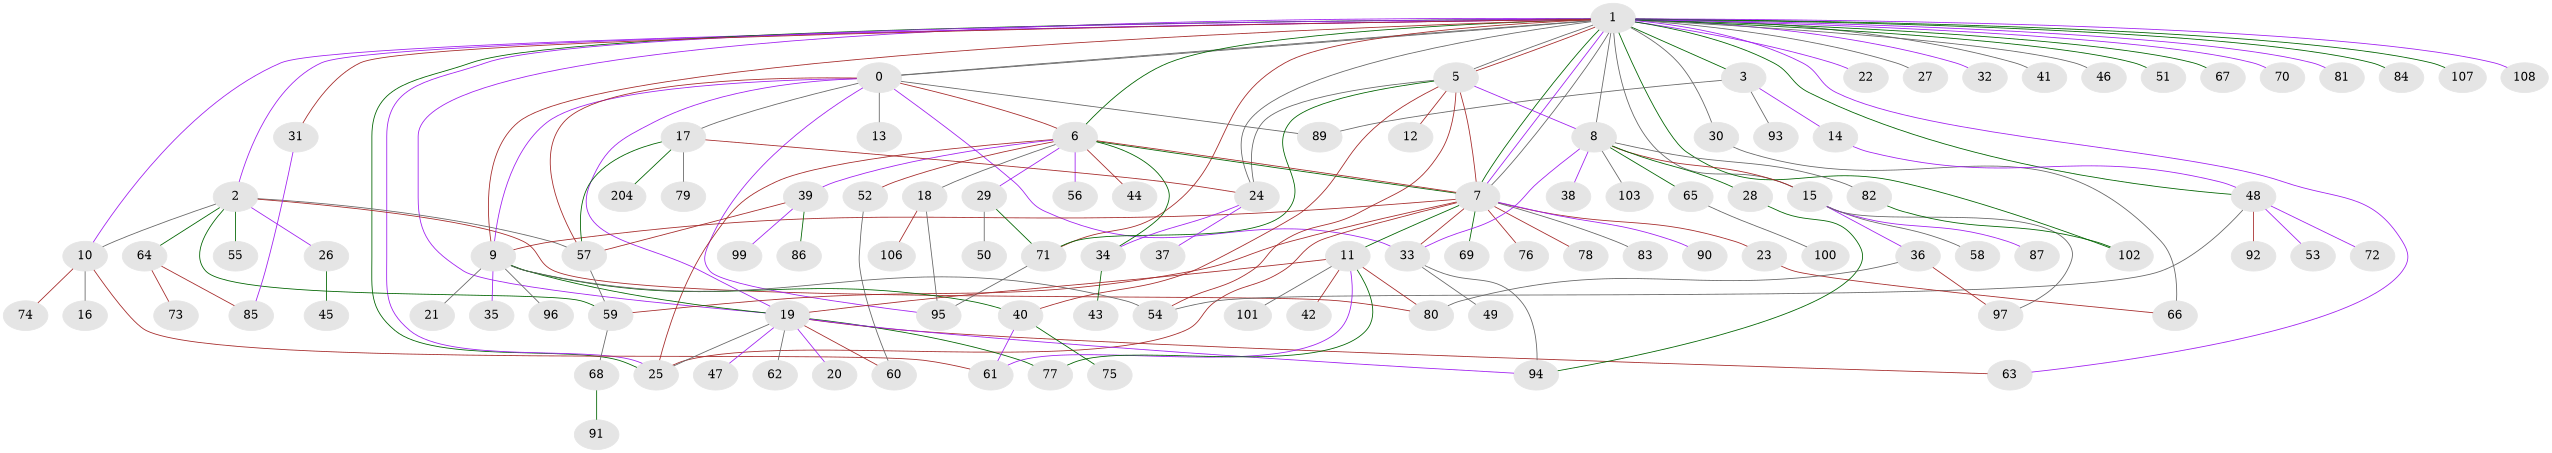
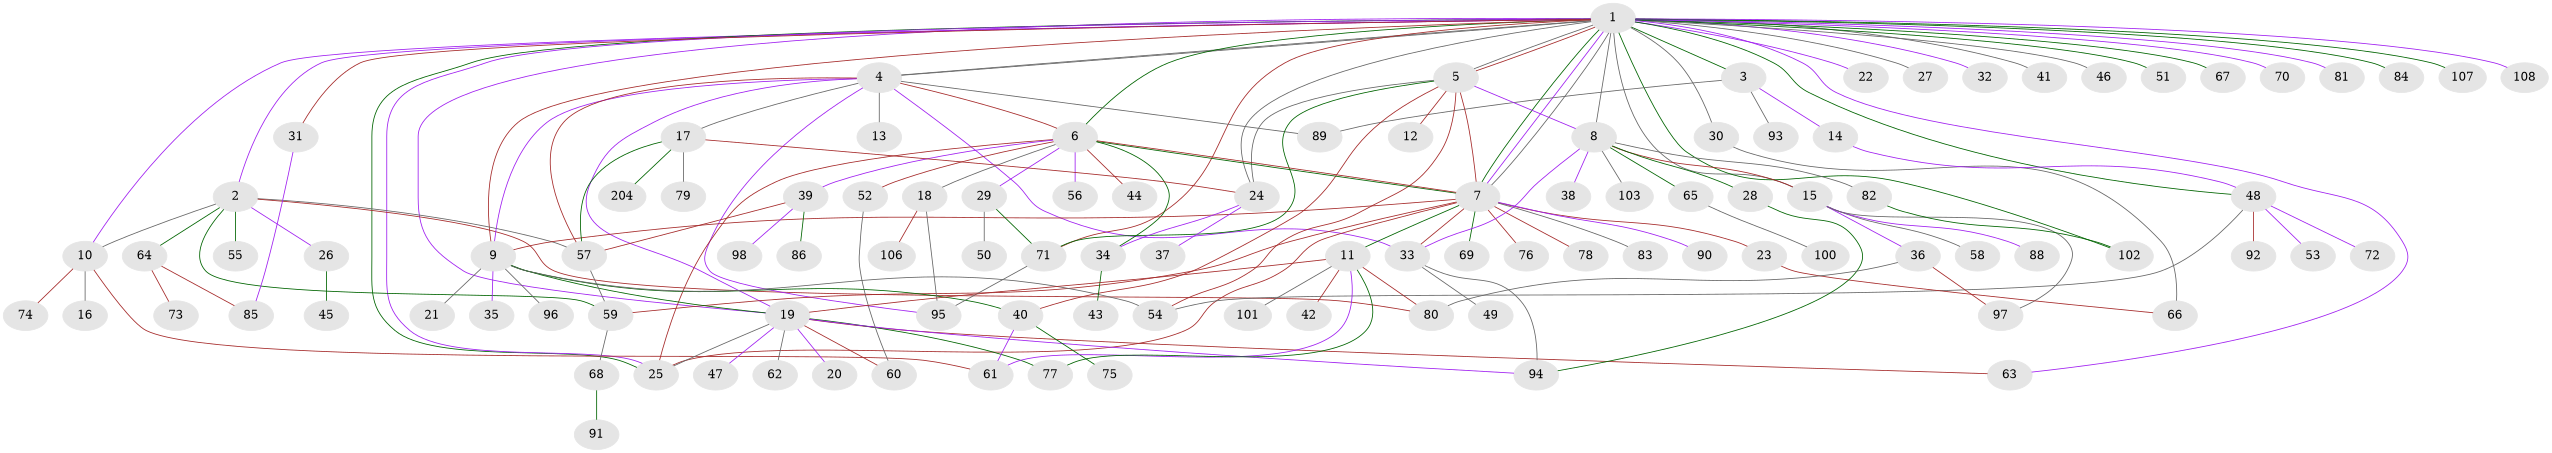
(879, 78) -> (879, 78)
(740, 256) -> (740, 256)
(2037, 256) -> (2037, 256)
